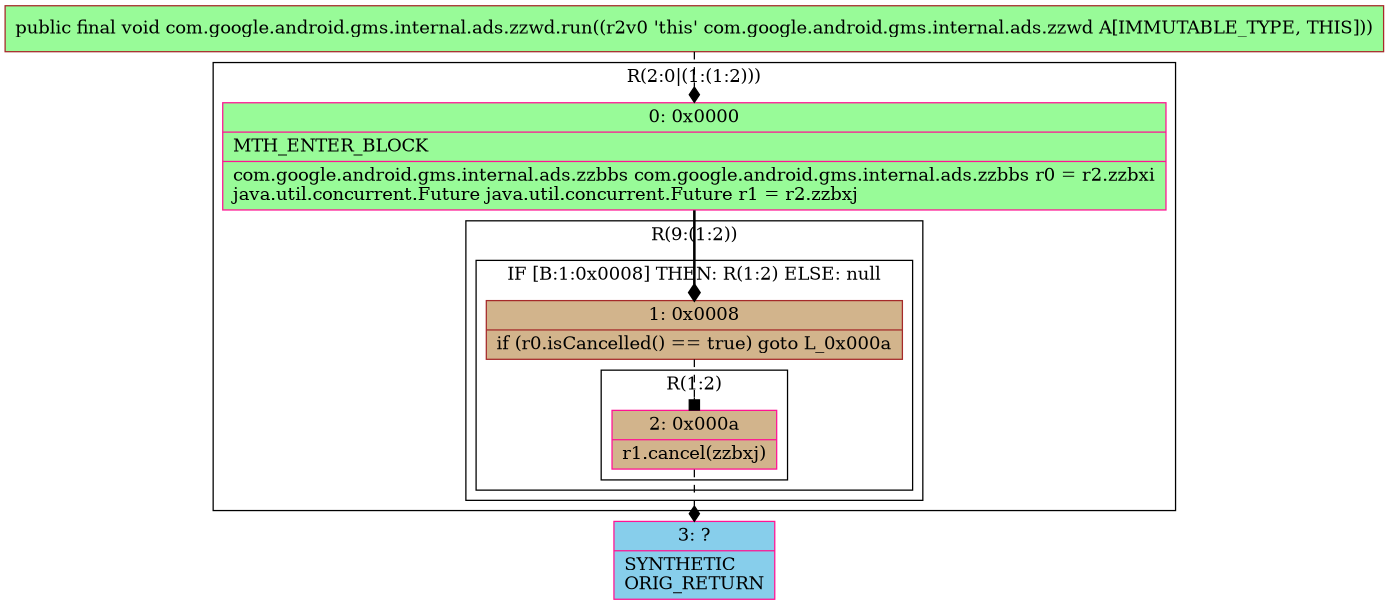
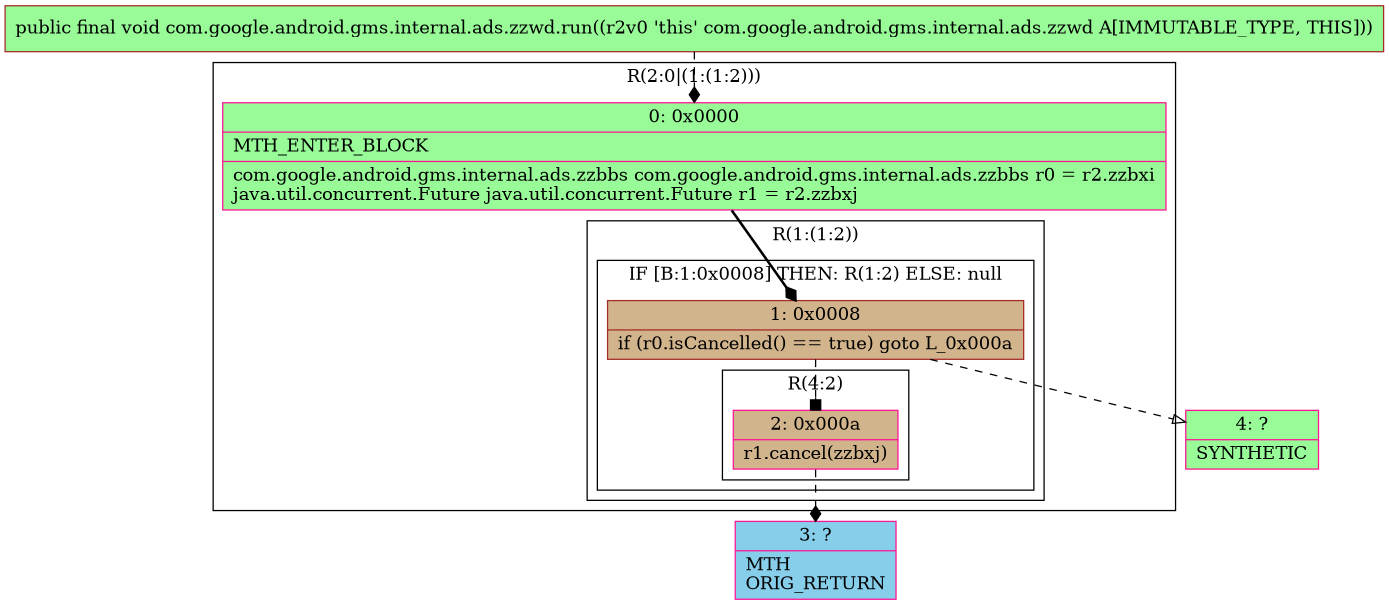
(694, 235) -> (816, 235)
(694, 385) -> (816, 385)
none -> (1252, 440)
(680, 565) -> (768, 565)
